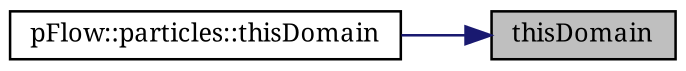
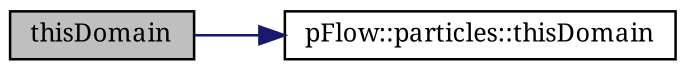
(433, 35) -> (227, 35)
